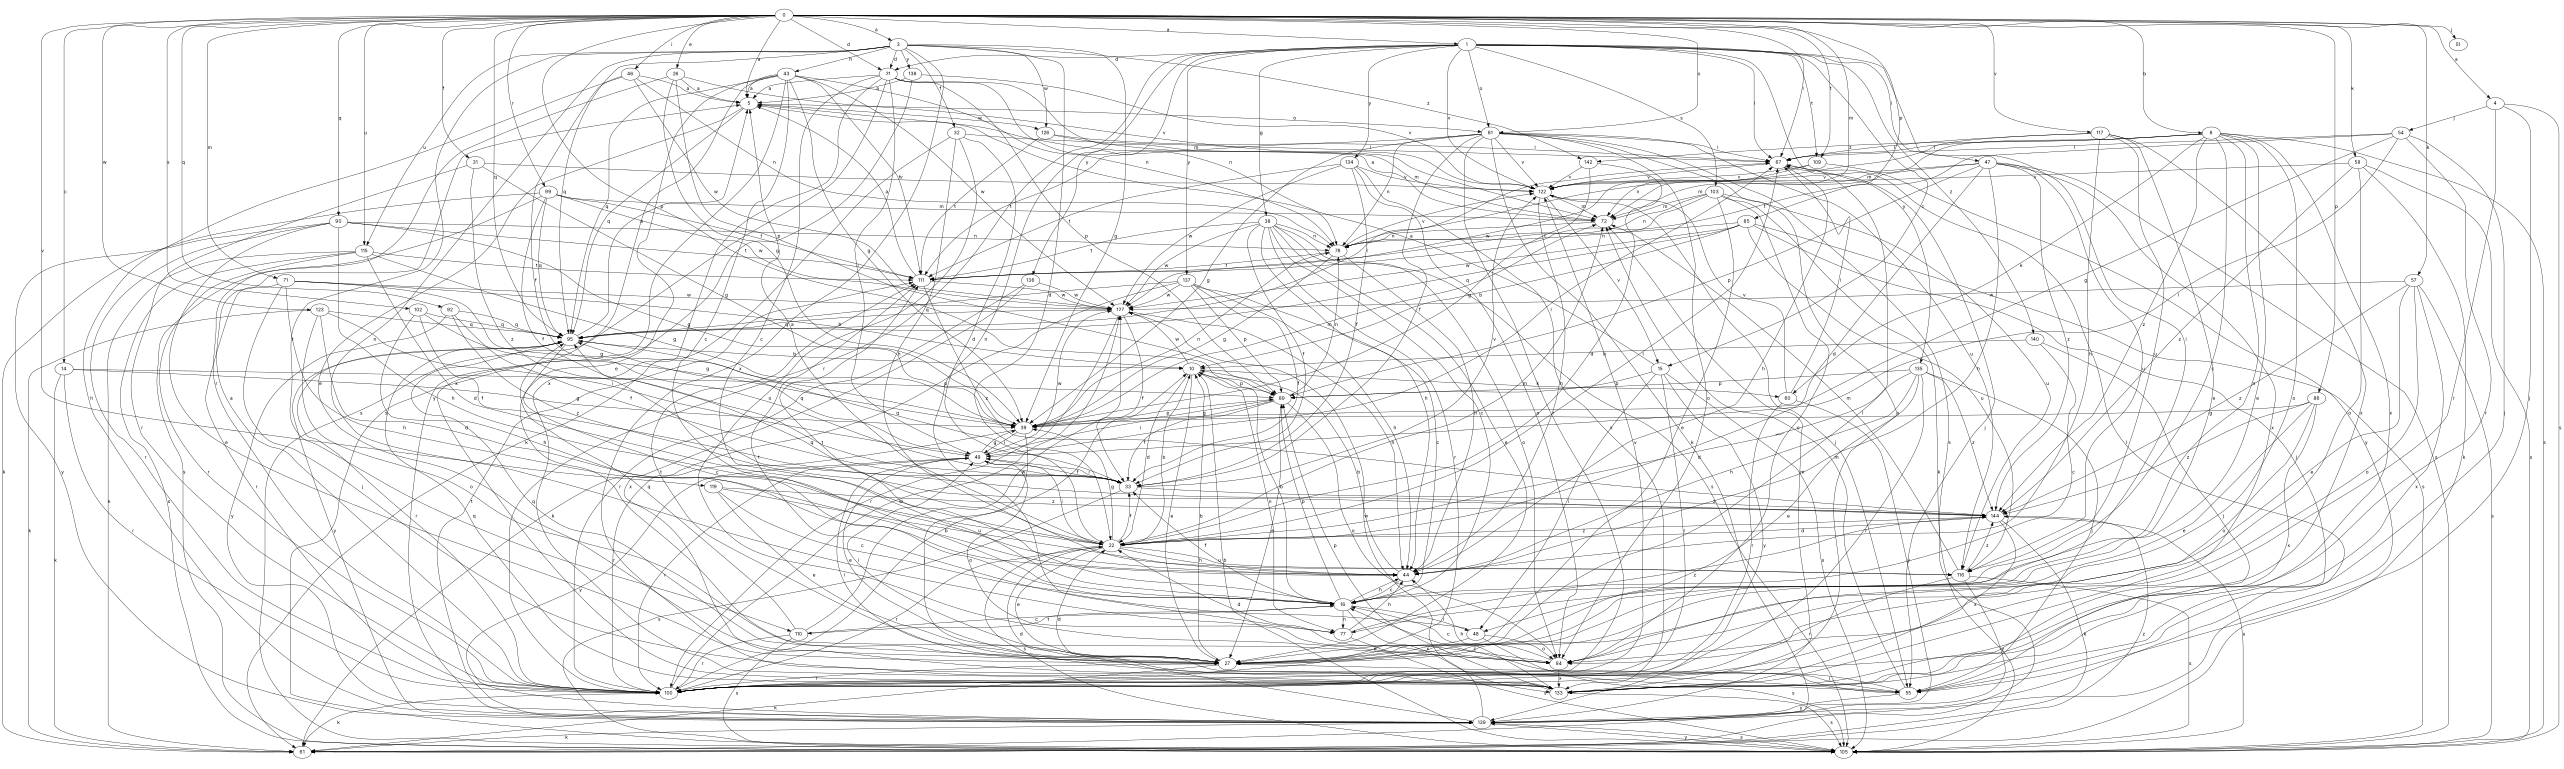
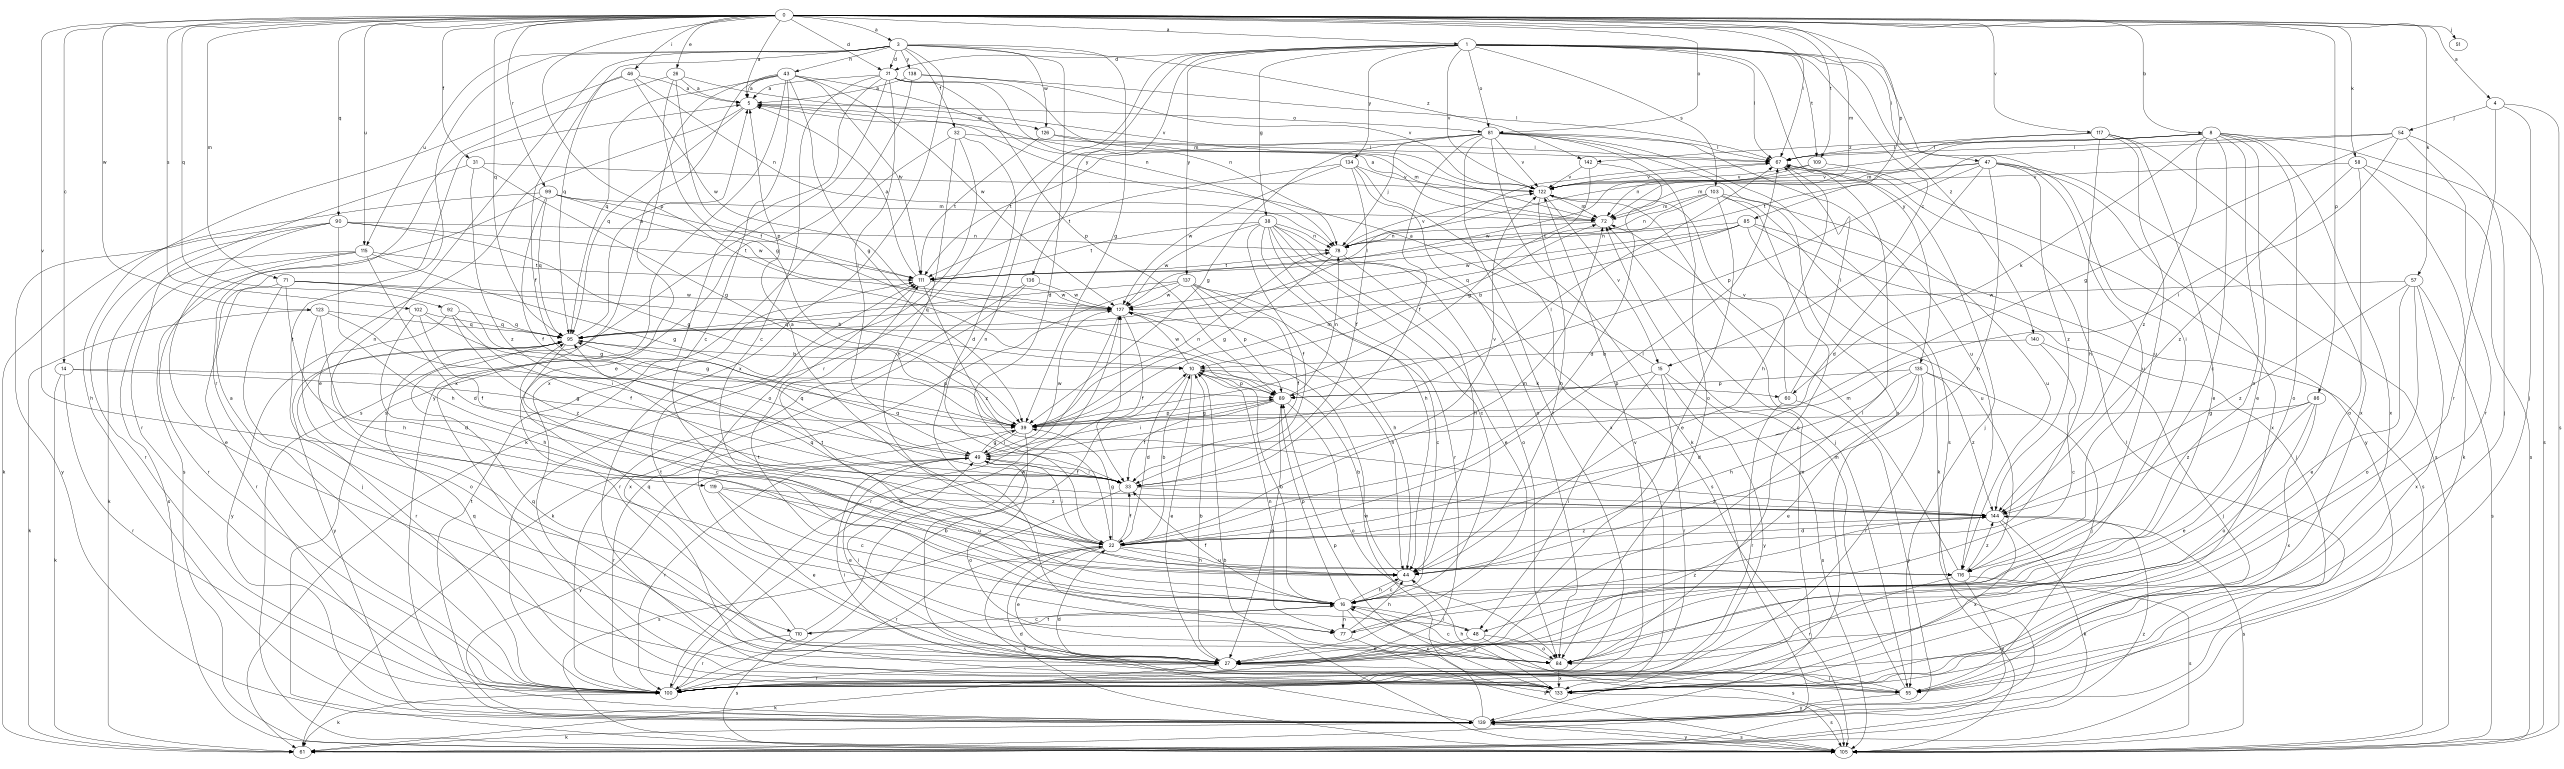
none -> (1346, 108)
(1388, 192) -> (1388, 192)
(1327, 639) -> none
